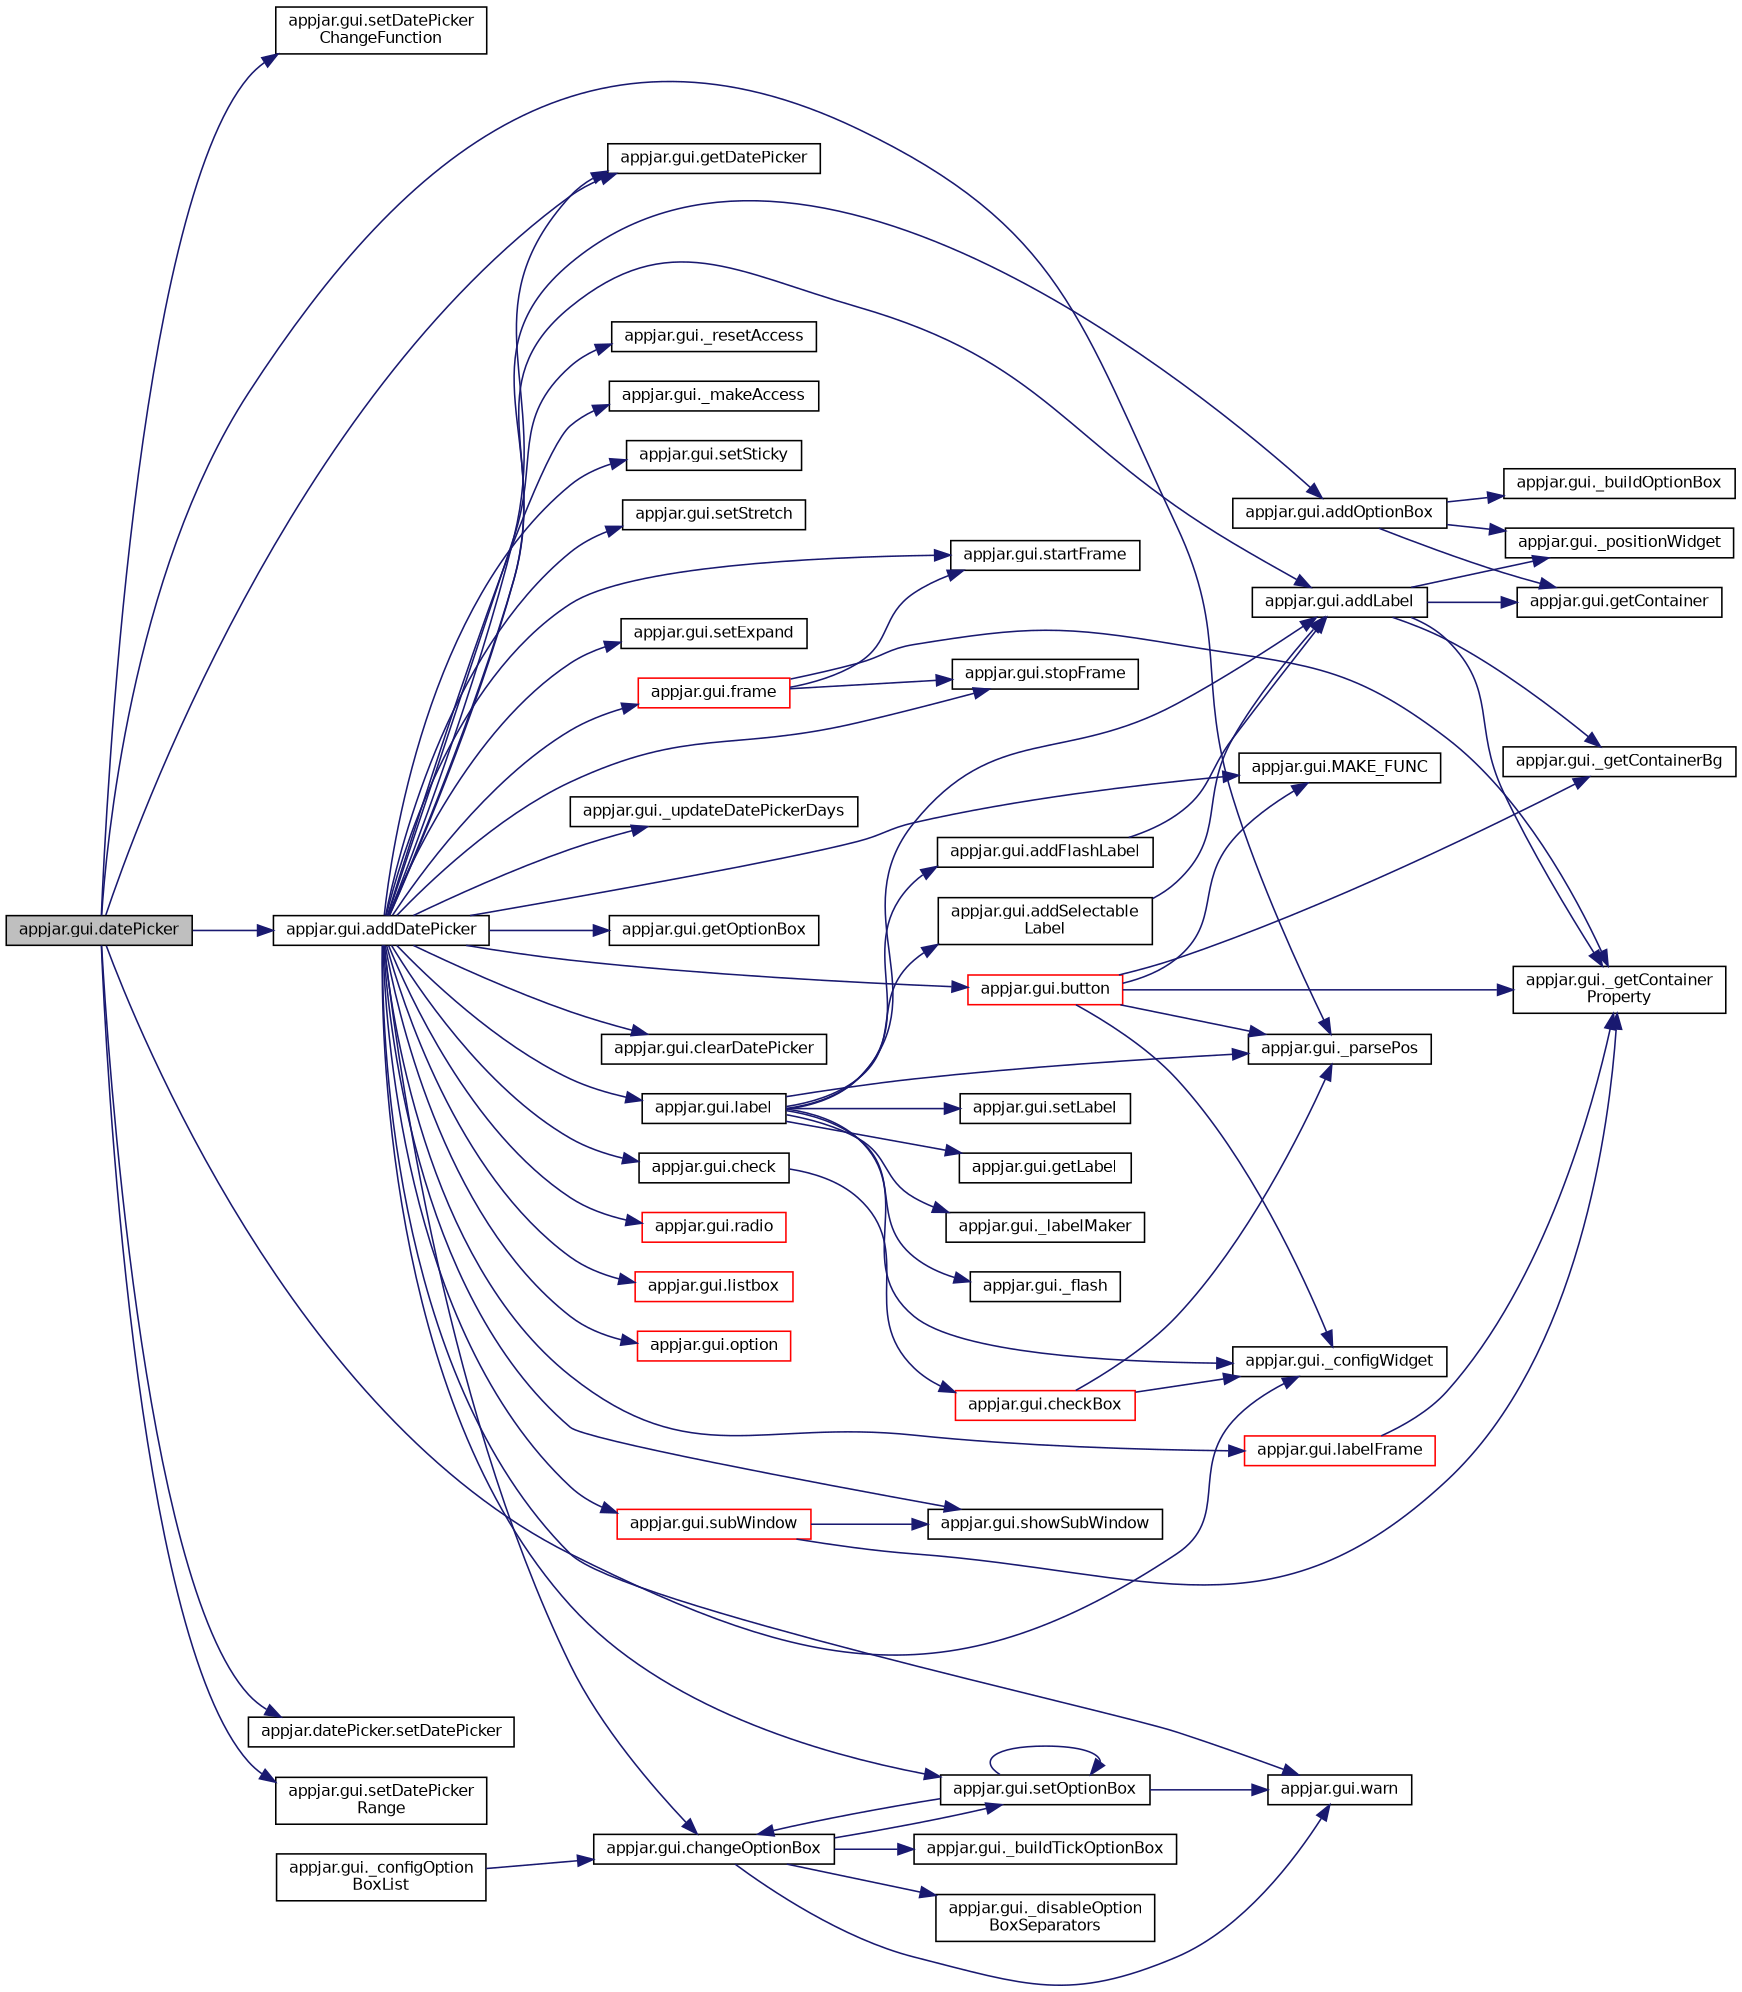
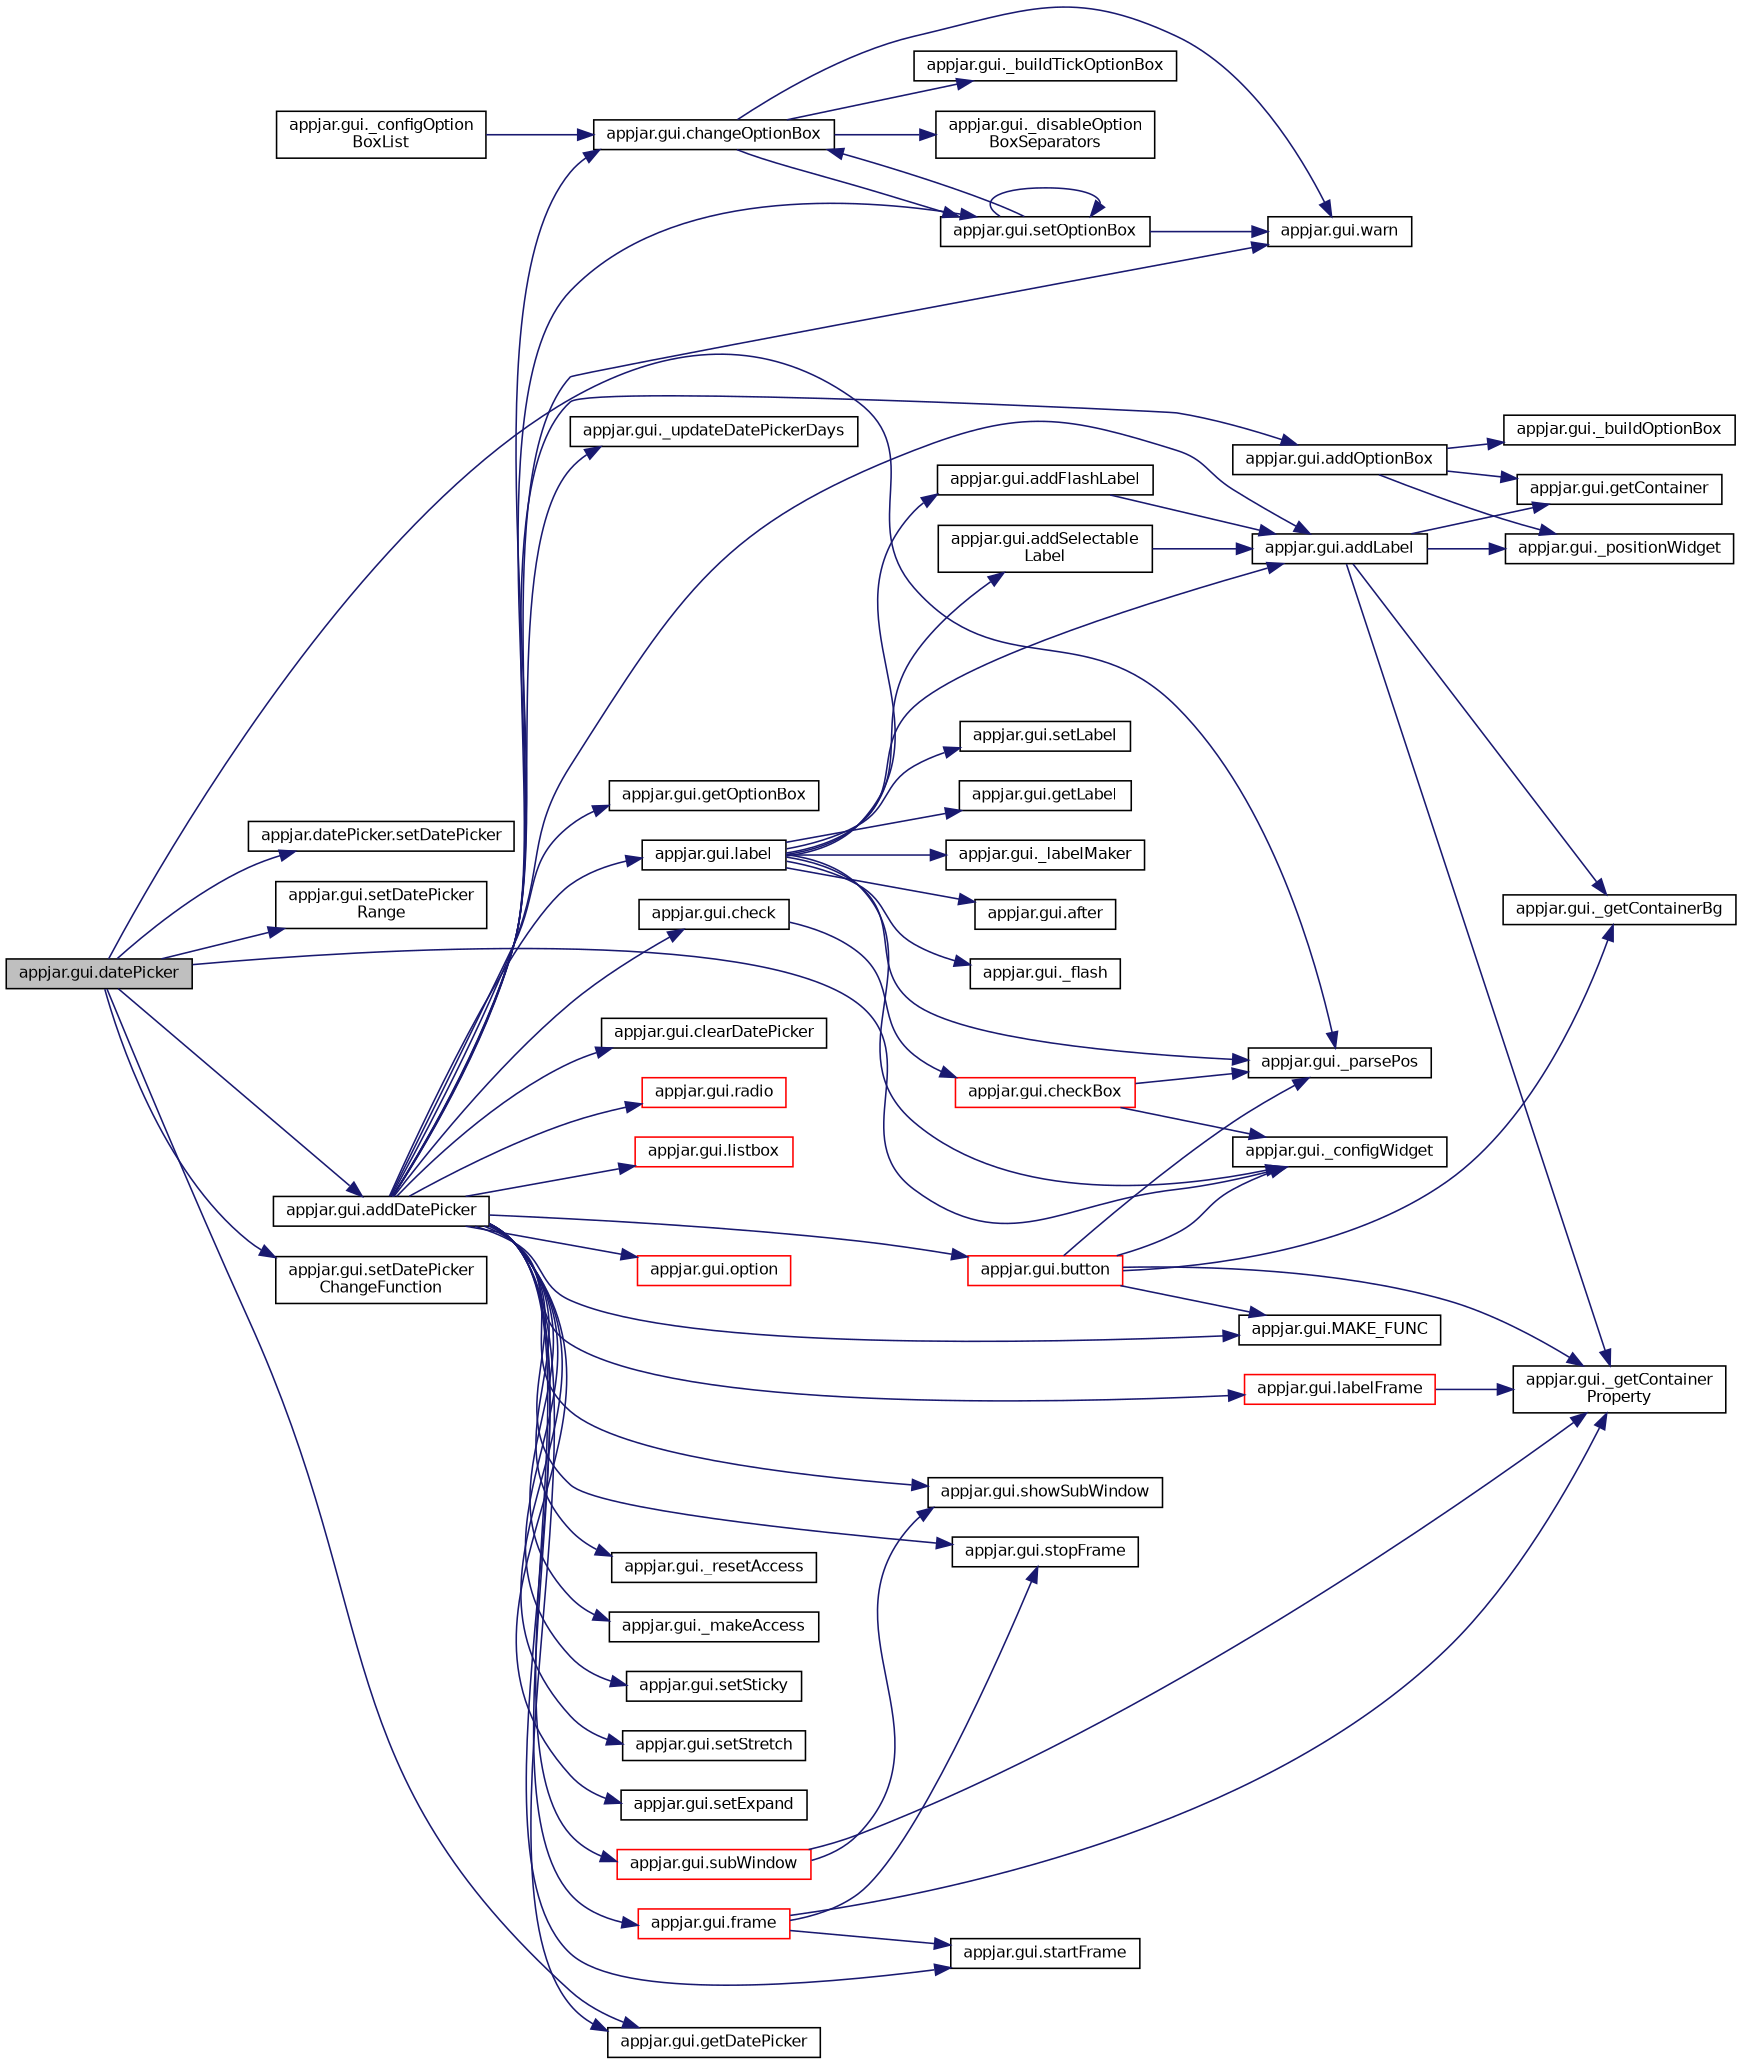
none -> (1045, 914)
